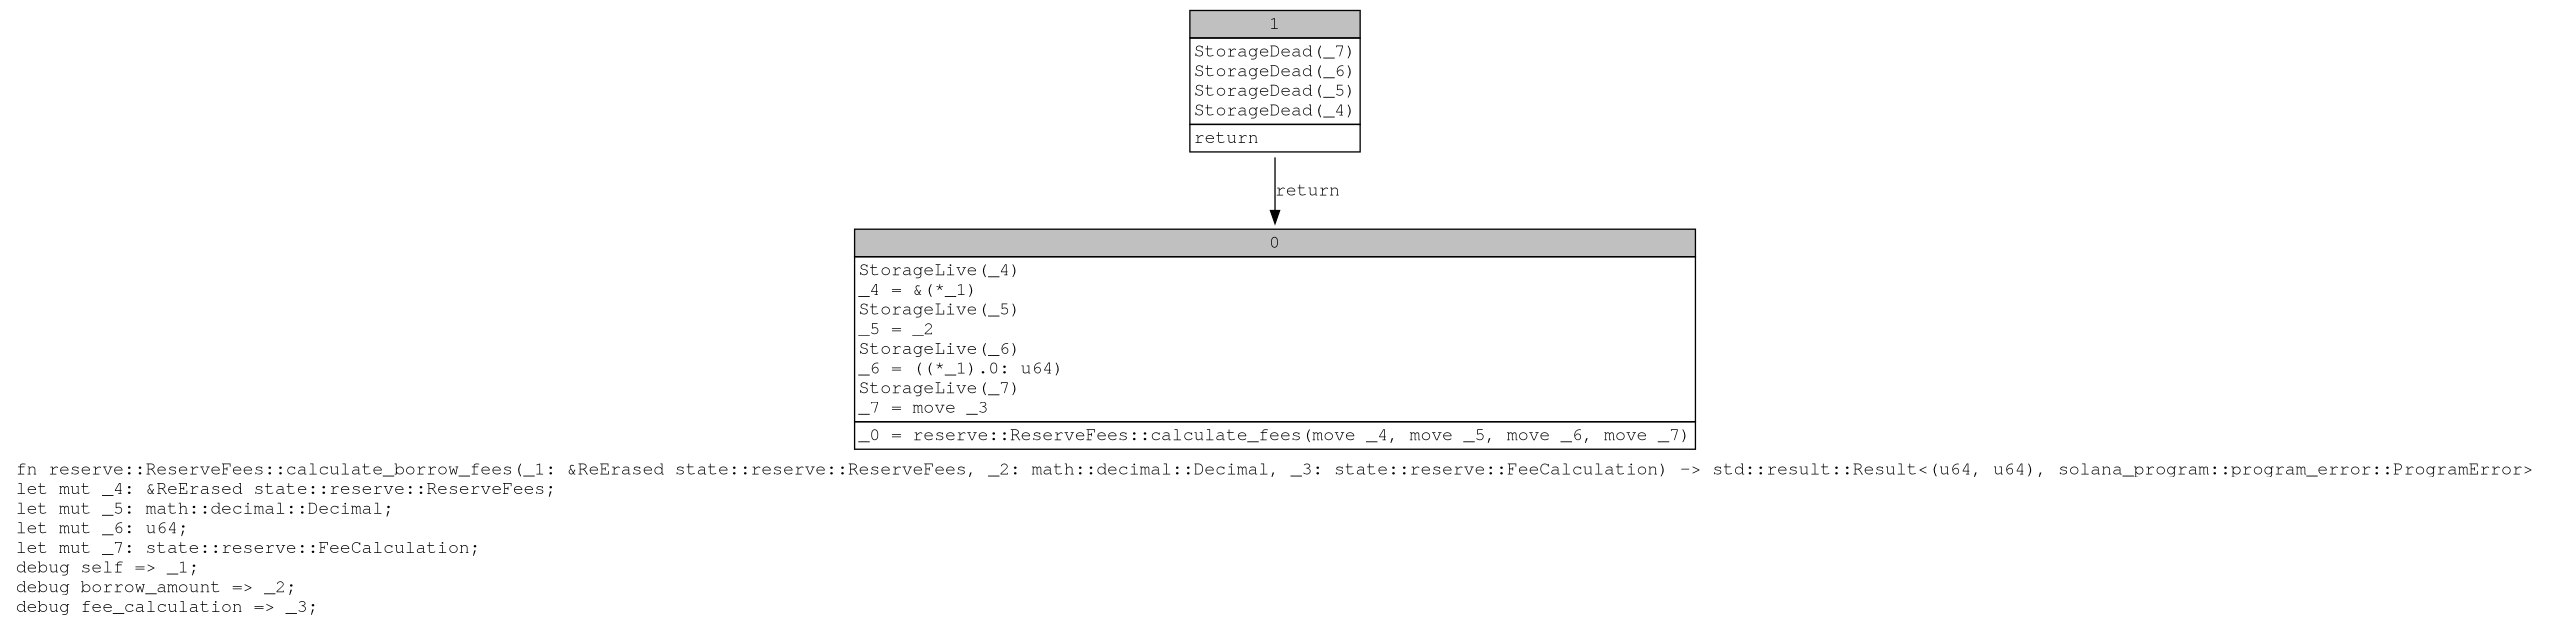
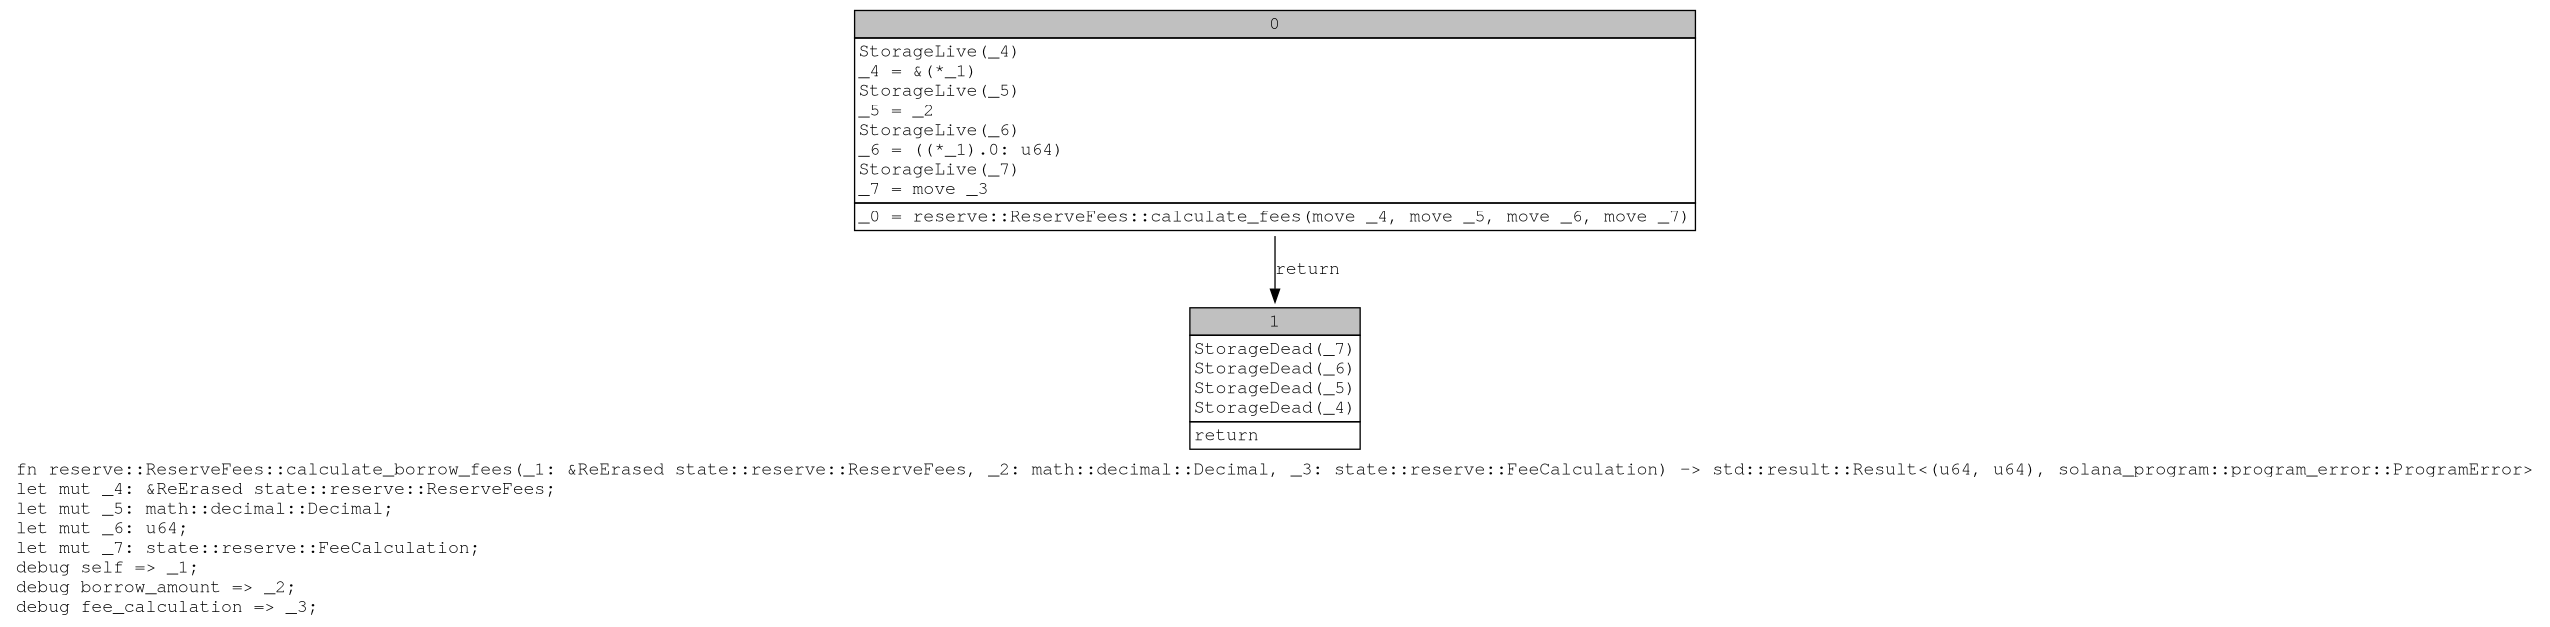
(1275, 184) -> (1275, 262)
